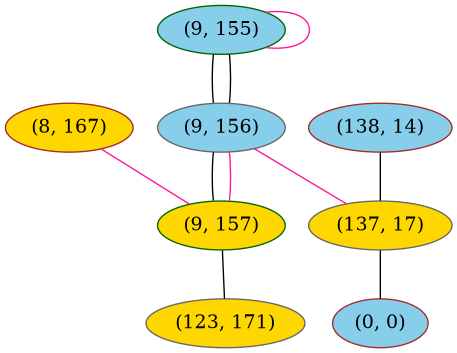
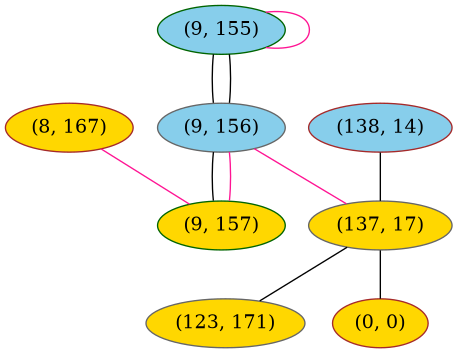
(223, 275) -> (303, 274)
(380, 323) -> (380, 323)
